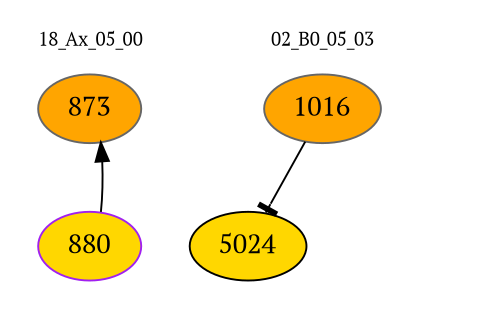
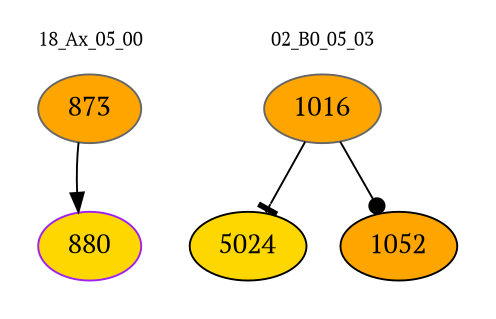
(102, 187) -> (77, 168)
none -> (399, 246)
